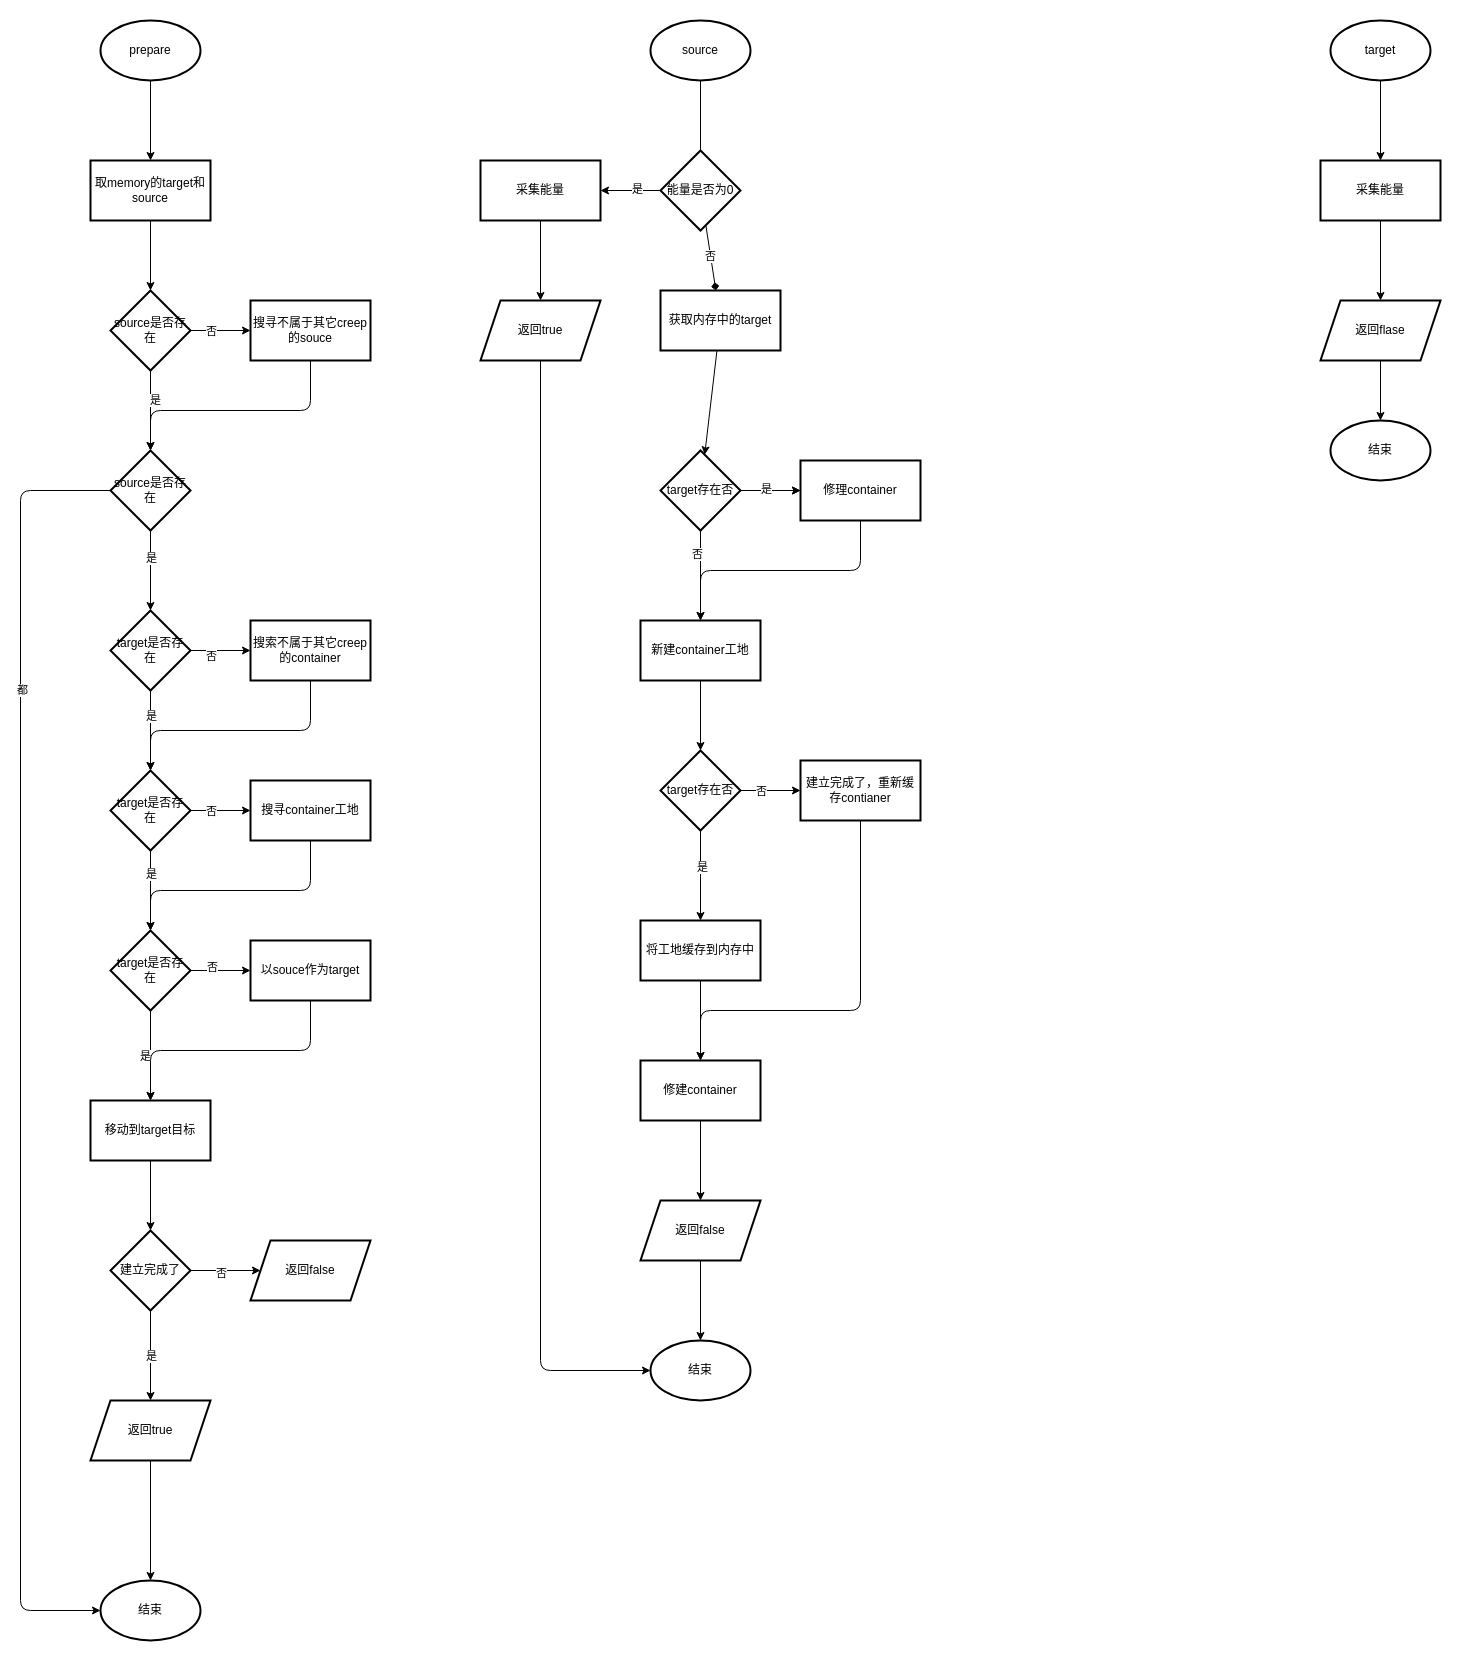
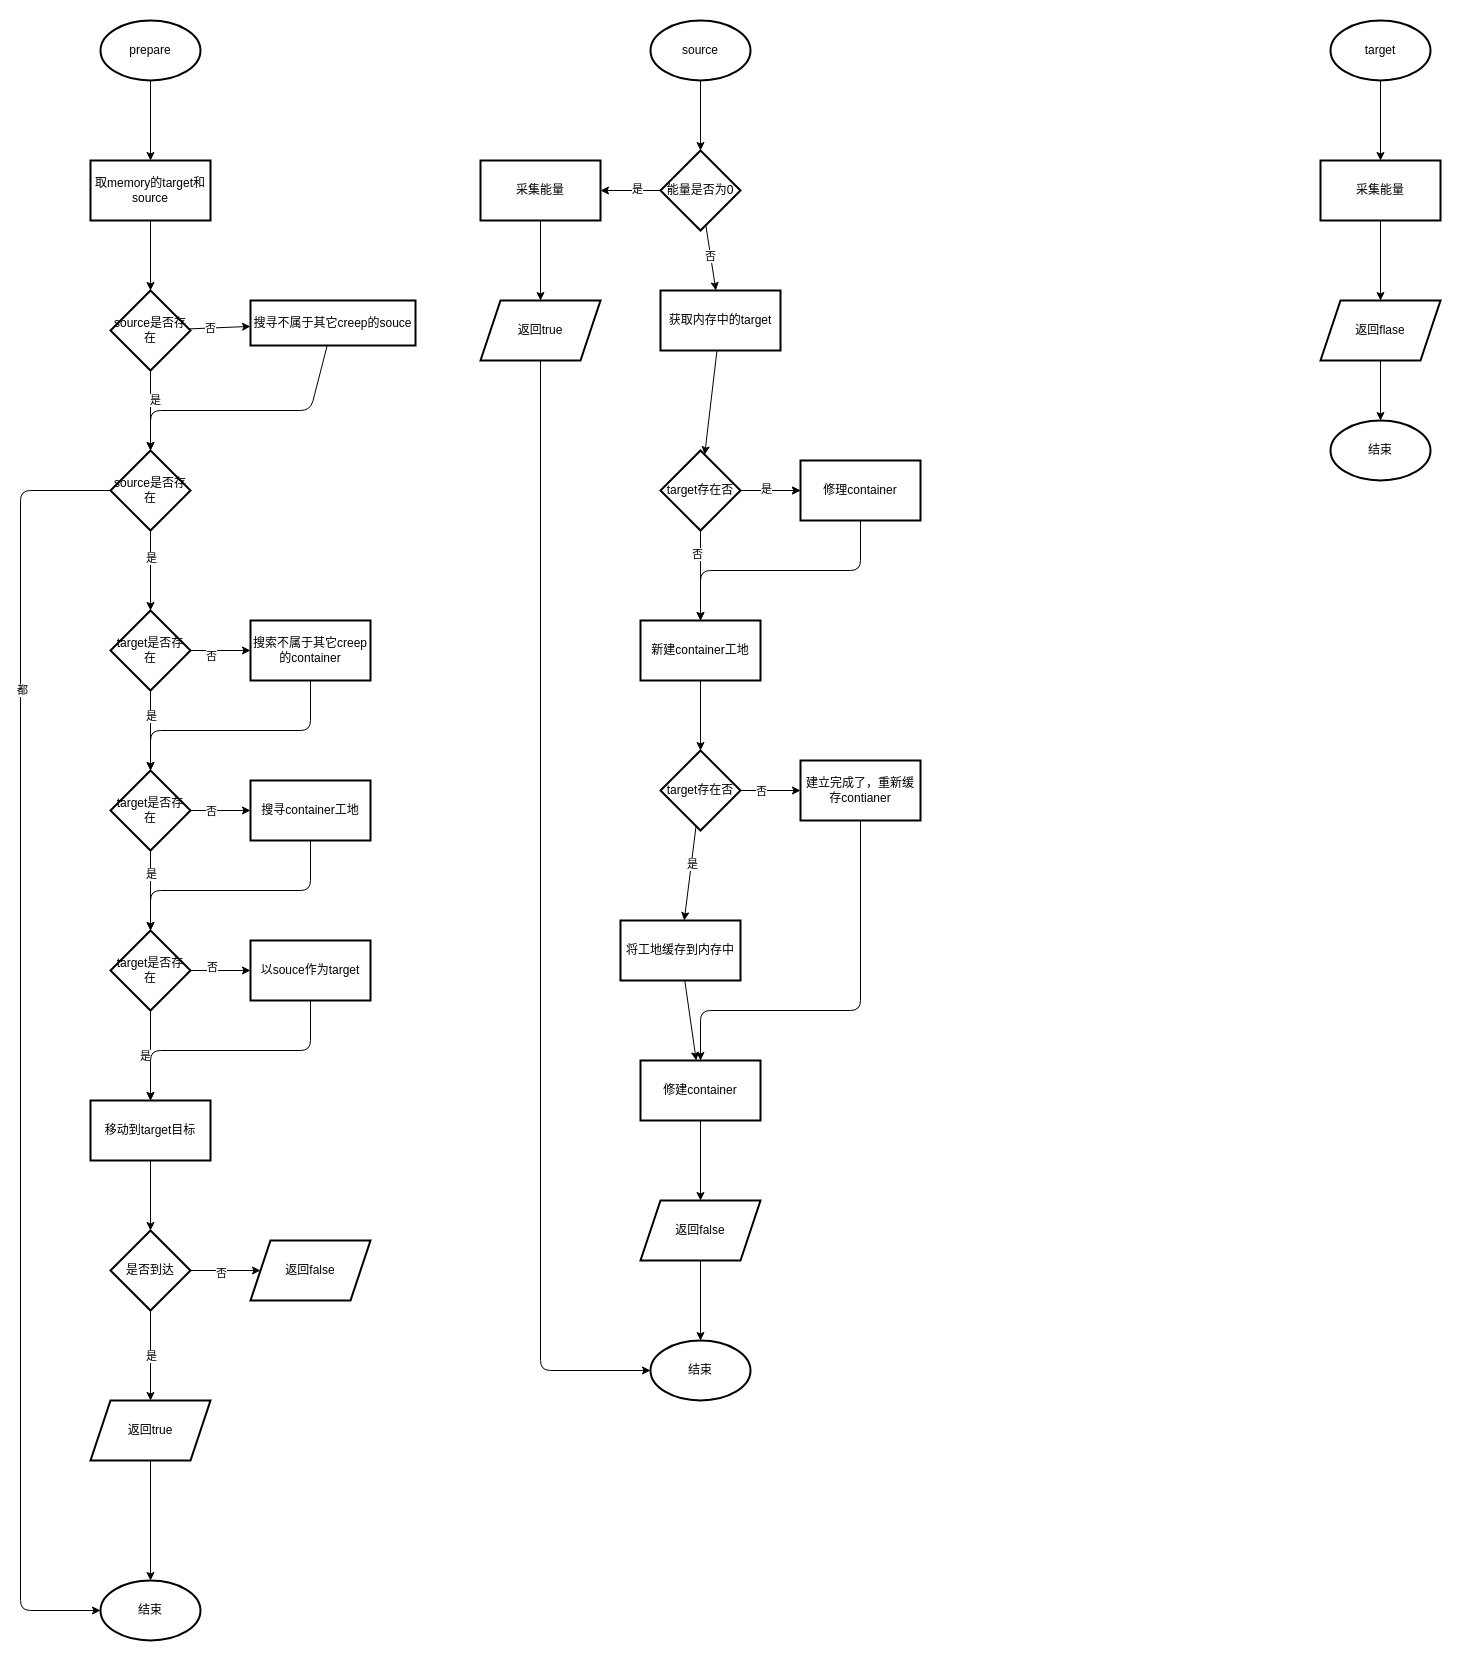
(701, 145) -> (701, 142)
(715, 282) -> (715, 282)
(311, 331) -> (333, 323)
(701, 951) -> (681, 951)
(151, 1271) -> (151, 1271)
